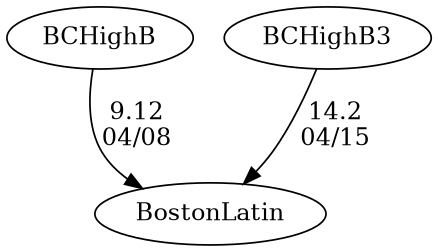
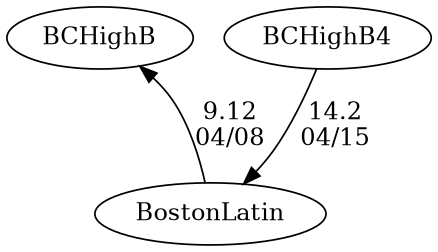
(328, 38) -> (328, 38)
(93, 130) -> (187, 126)
